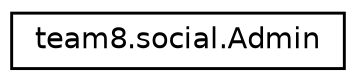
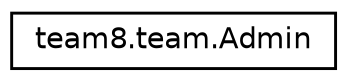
(178, 41) -> (174, 41)
